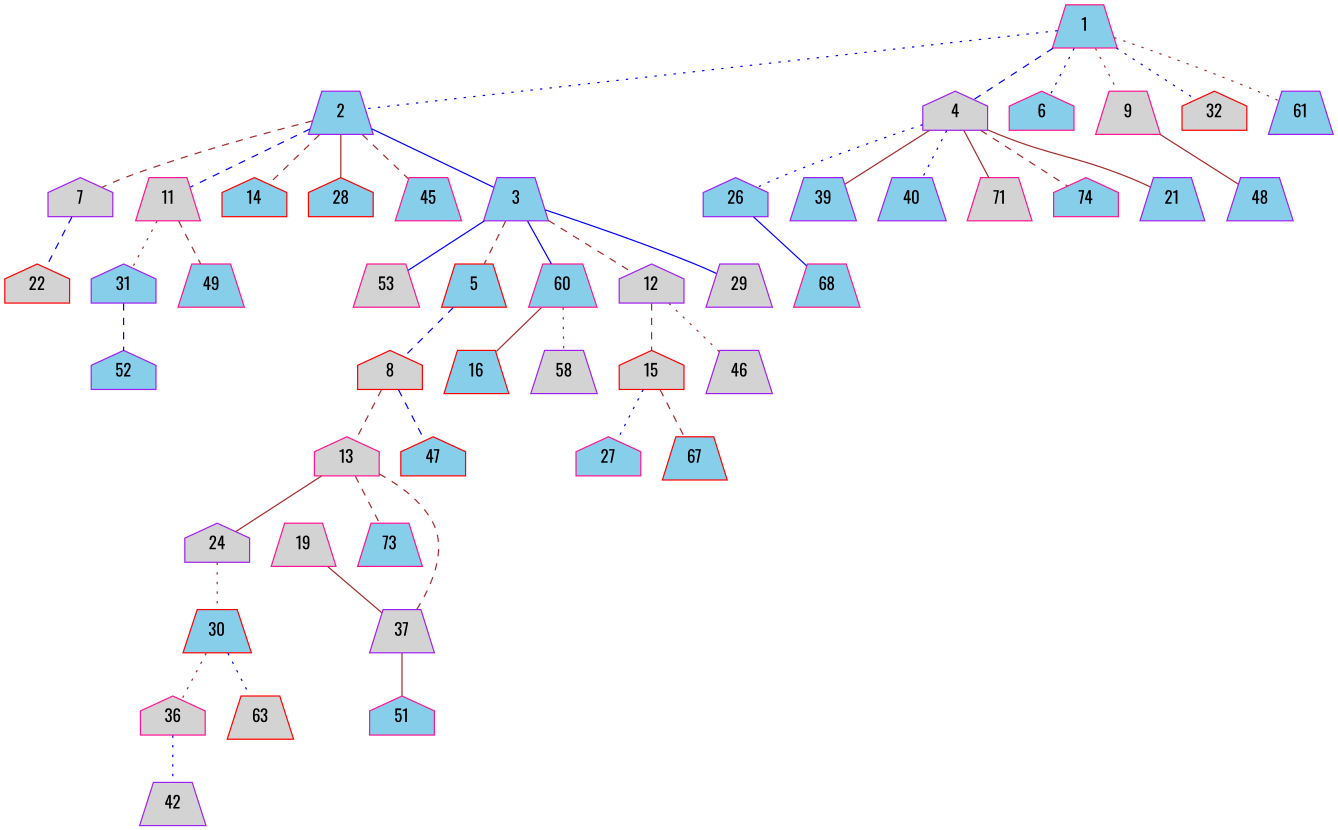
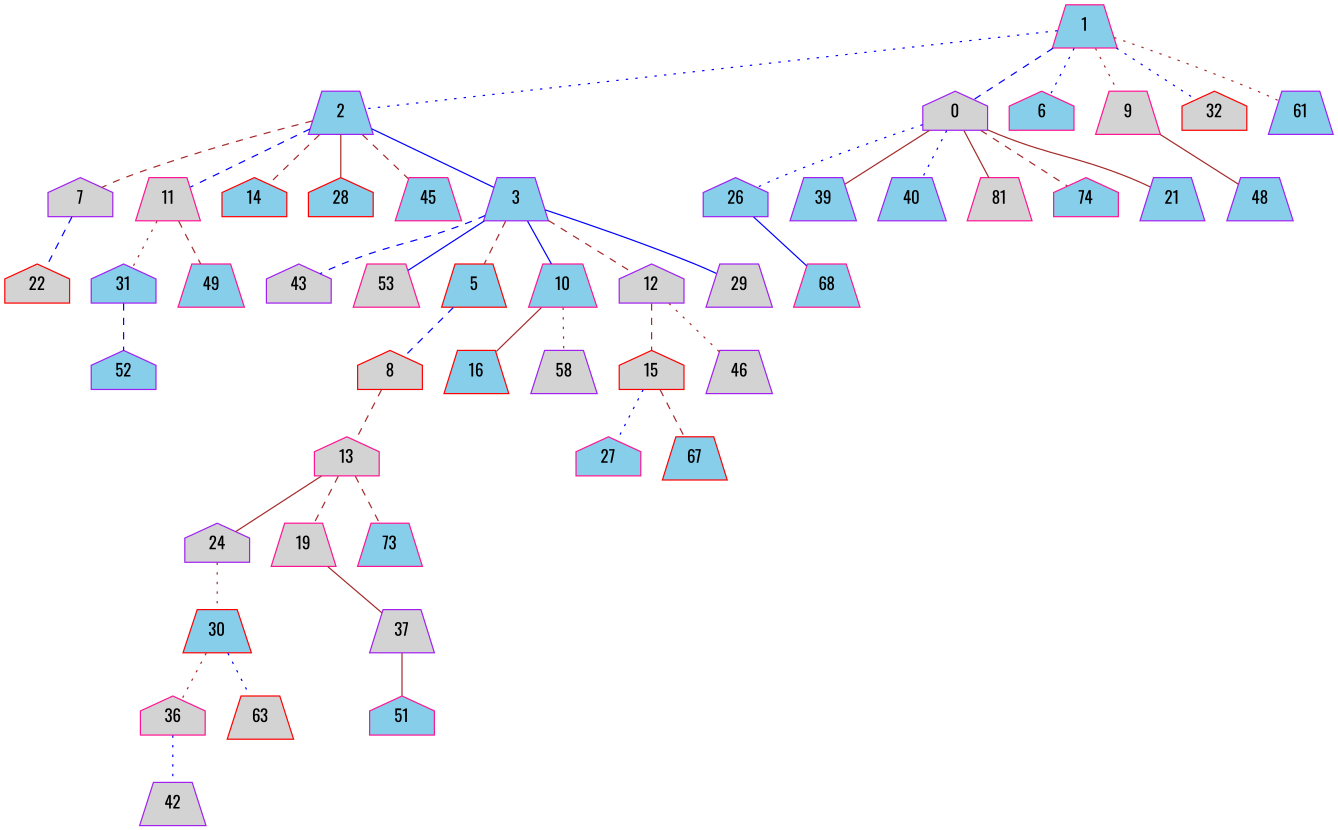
(955, 113) -> (955, 113)
(1000, 199) -> (1000, 199)
none -> (299, 286)
(563, 286) -> (563, 286)
(433, 458) -> none
(436, 531) -> (326, 500)
